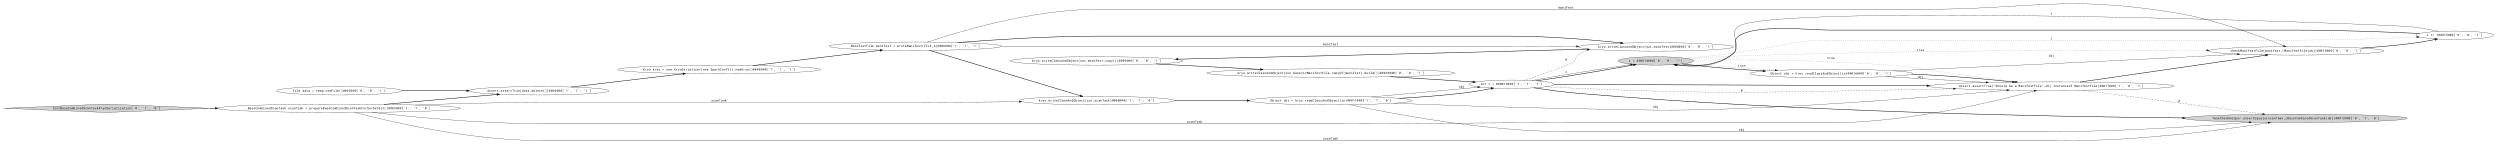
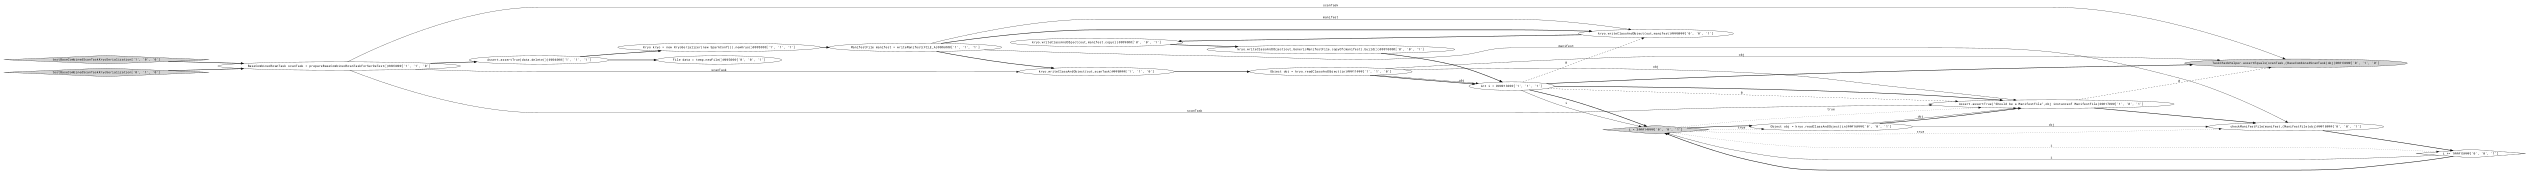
(2455, 35) -> (2471, 154)
none -> (106, 60)
(1656, 61) -> (1656, 130)
(434, 91) -> (632, 60)
